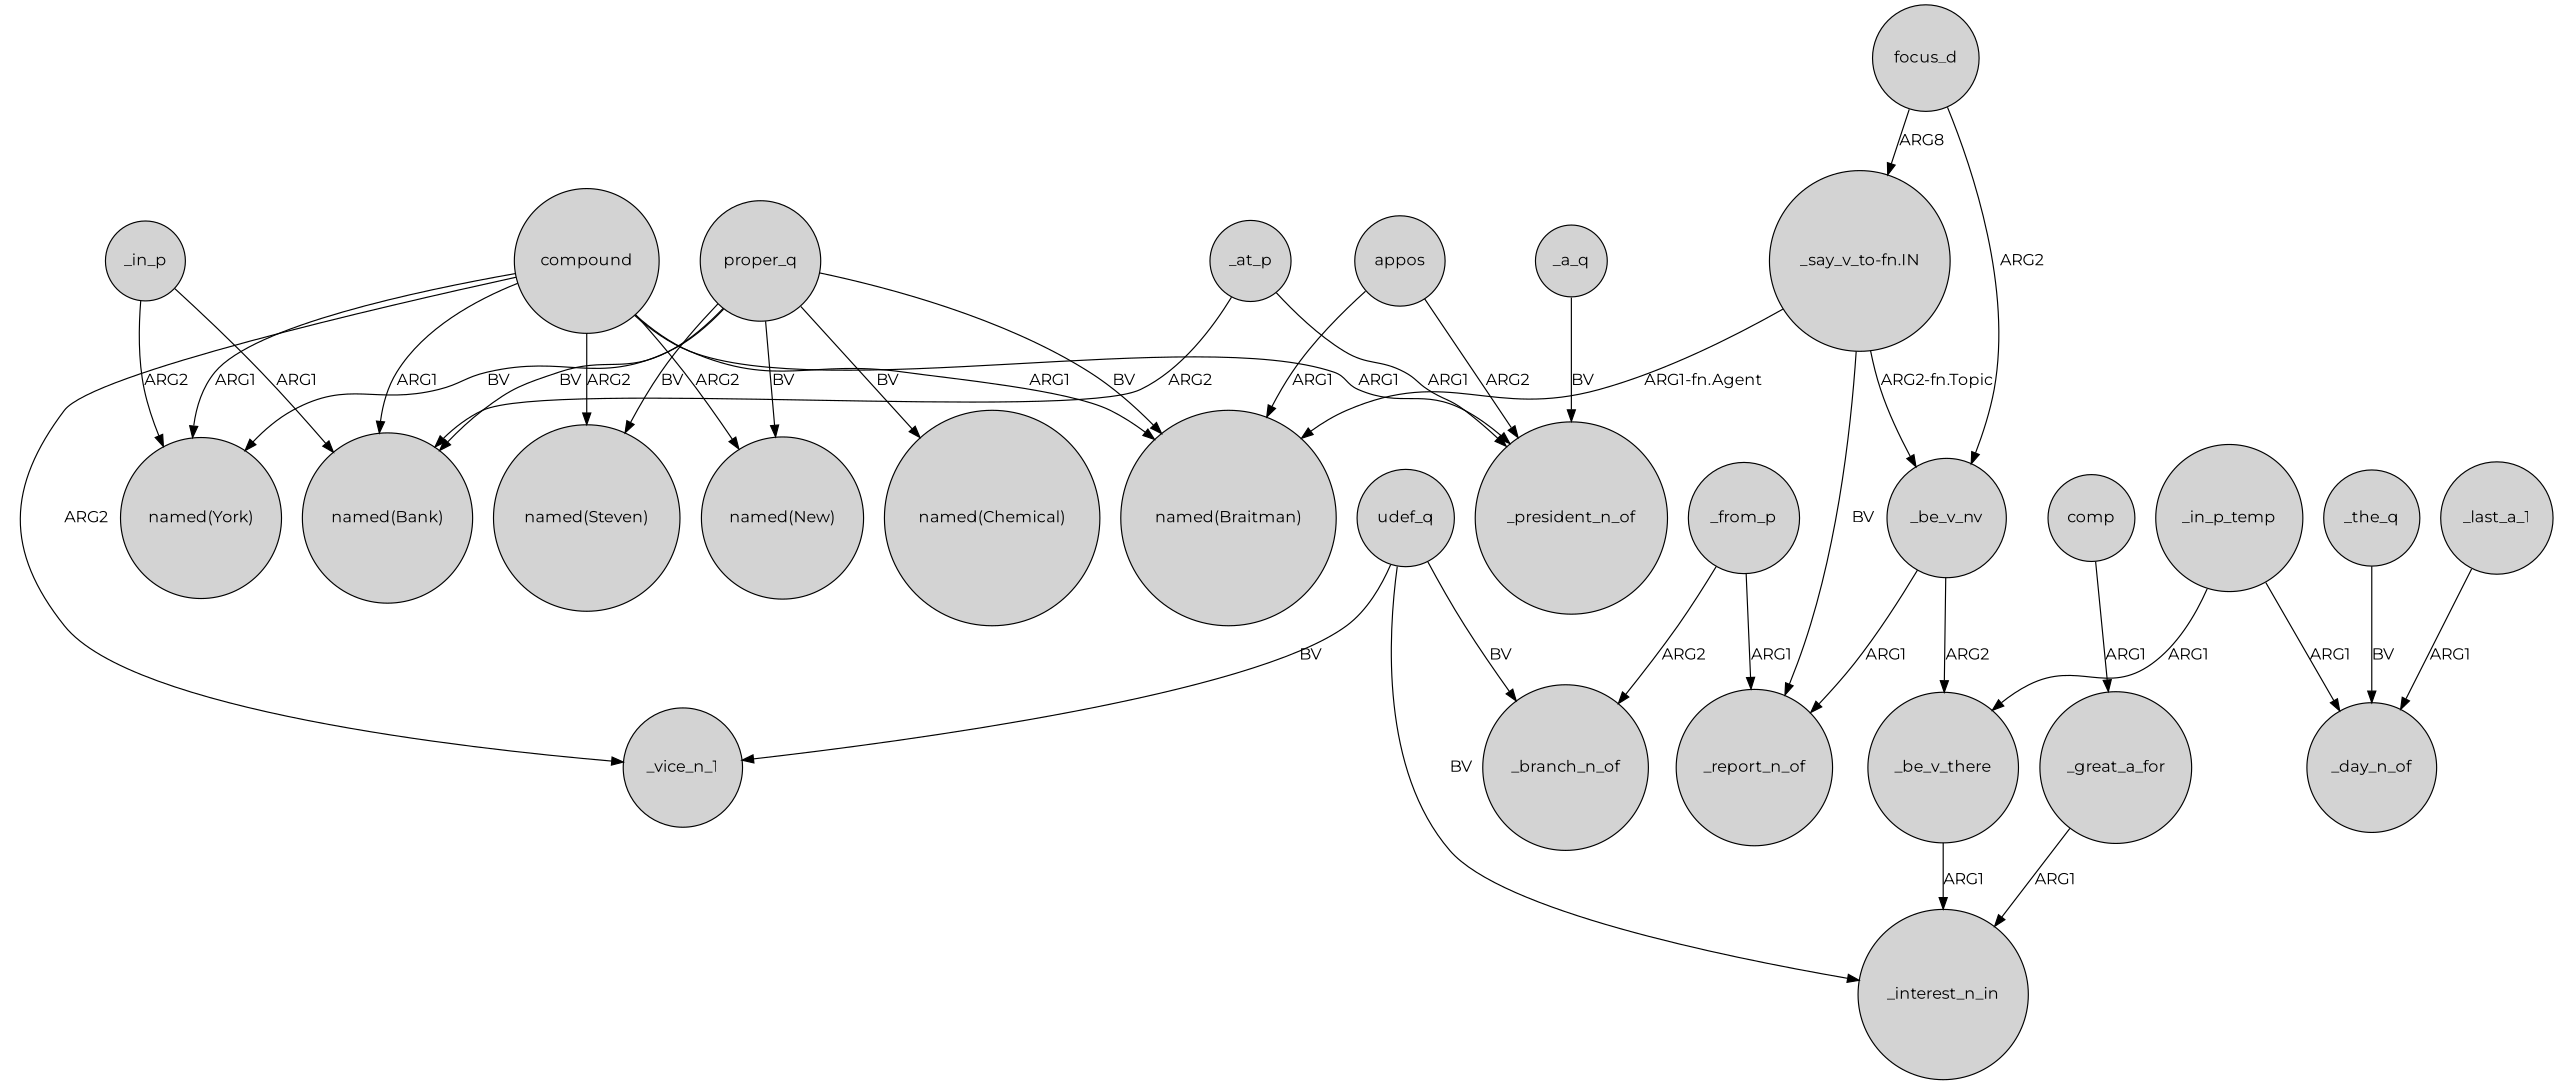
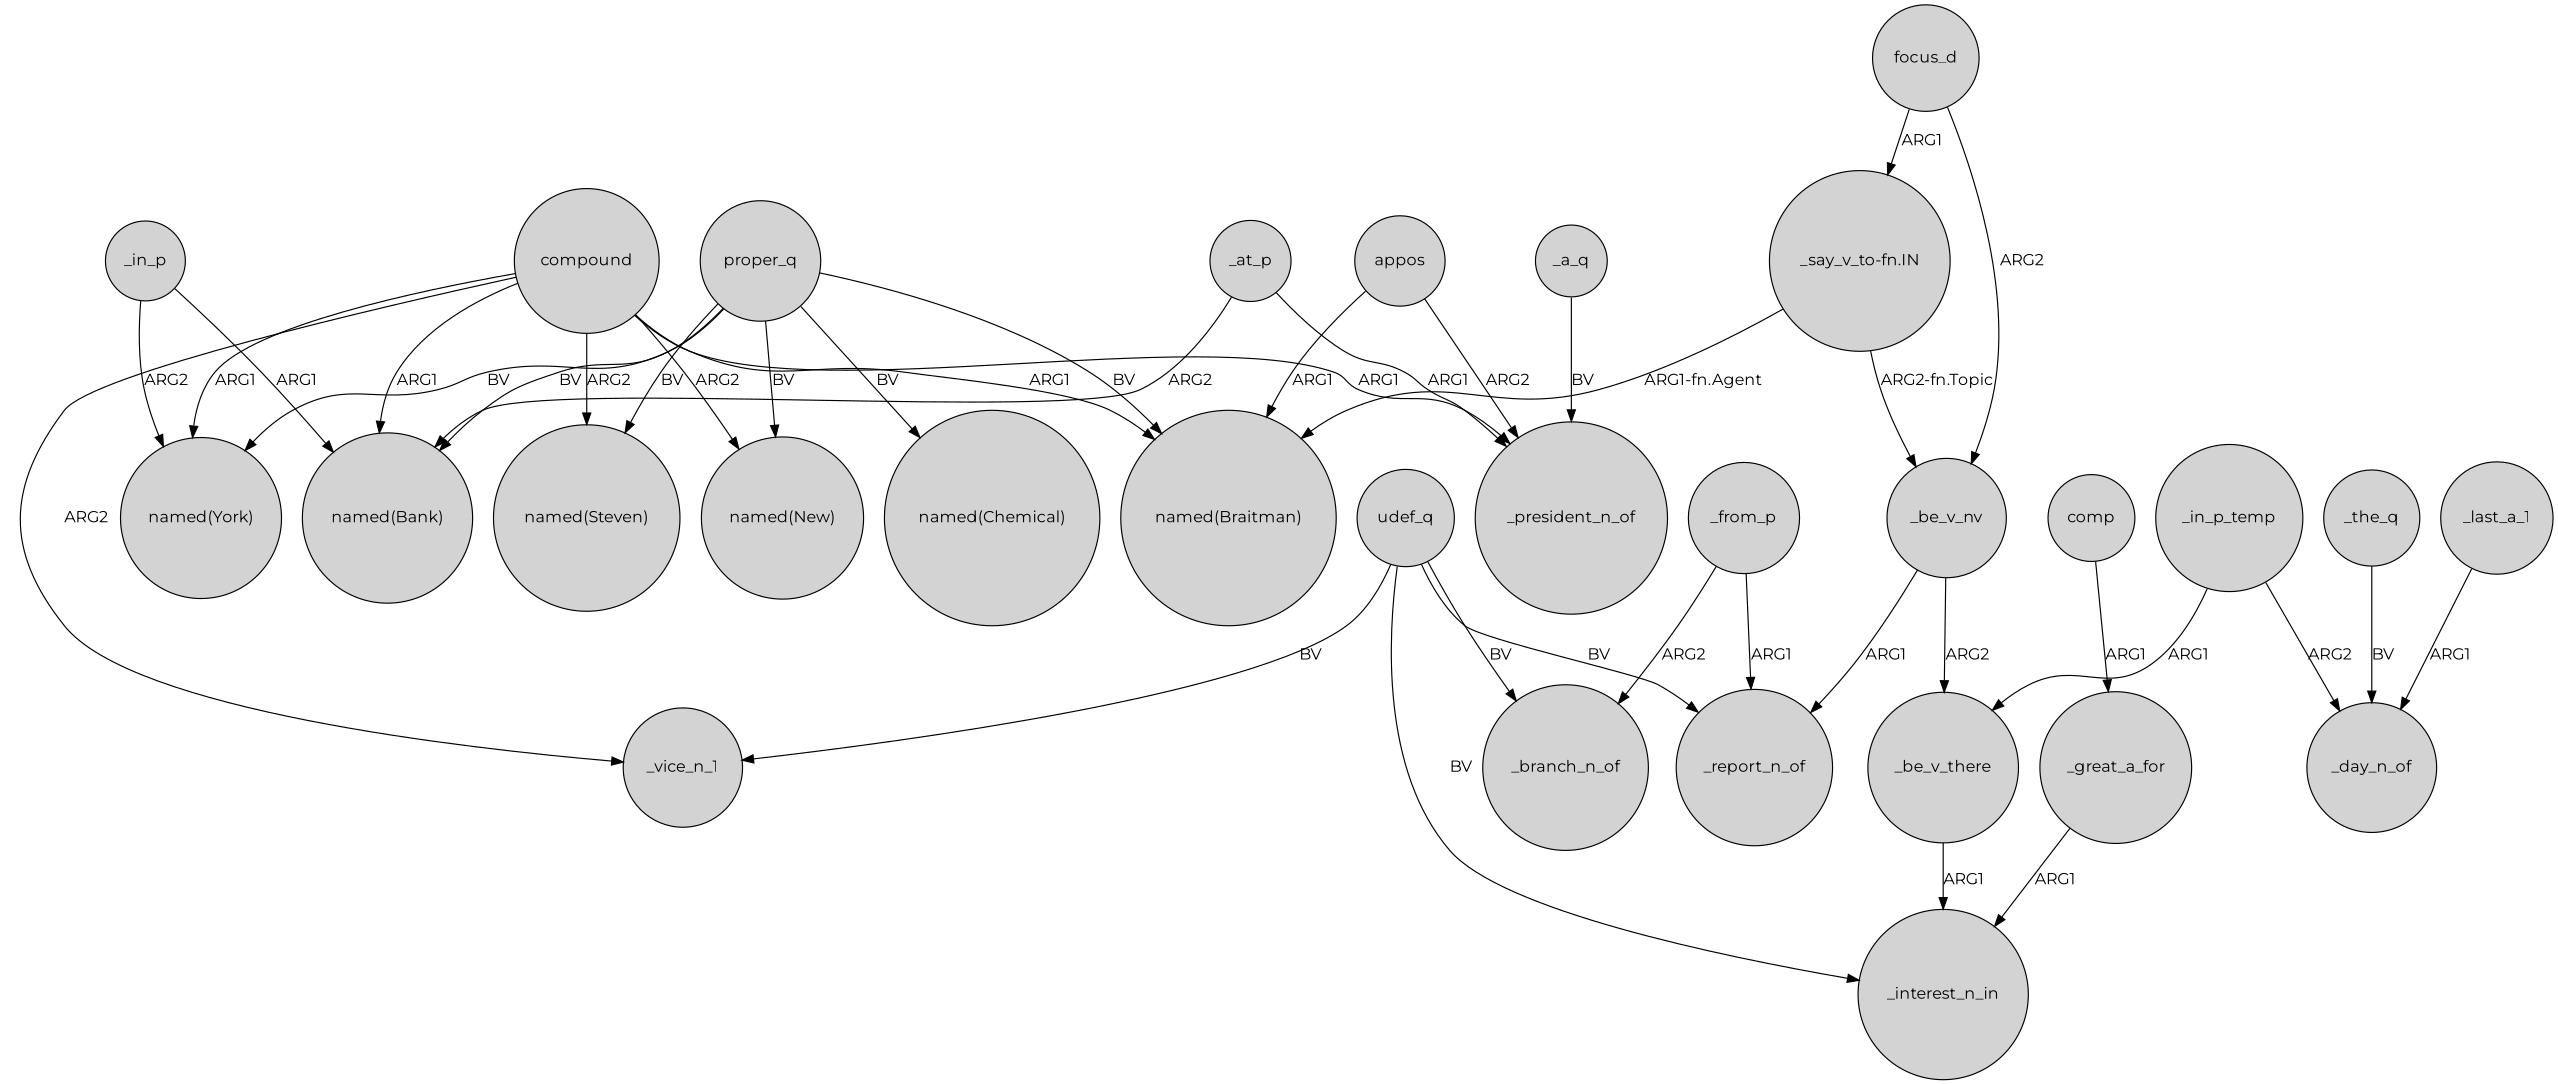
(1922, 141) -> (1922, 141)
(1835, 520) -> (1542, 652)
(2331, 655) -> (2331, 655)
